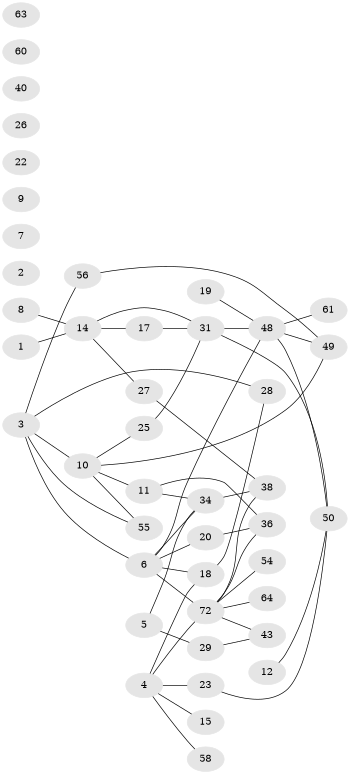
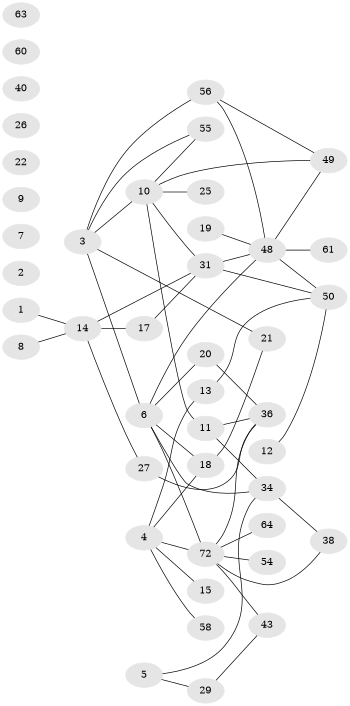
none -> (249, 171)
(180, 381) -> (173, 230)
(267, 392) -> (267, 339)
(203, 438) -> (224, 484)
(206, 685) -> (206, 392)
